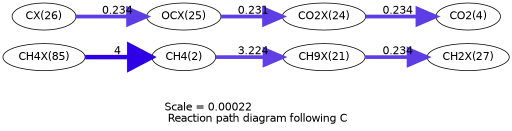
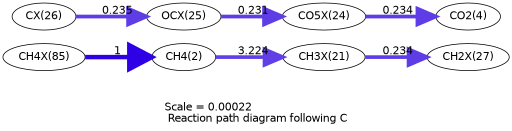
(116, 11) -> (116, 11)
(324, 17) -> (324, 17)
(116, 51) -> (116, 51)
(324, 57) -> (324, 57)
